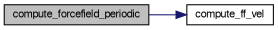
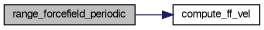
(77, 15) -> (70, 15)
